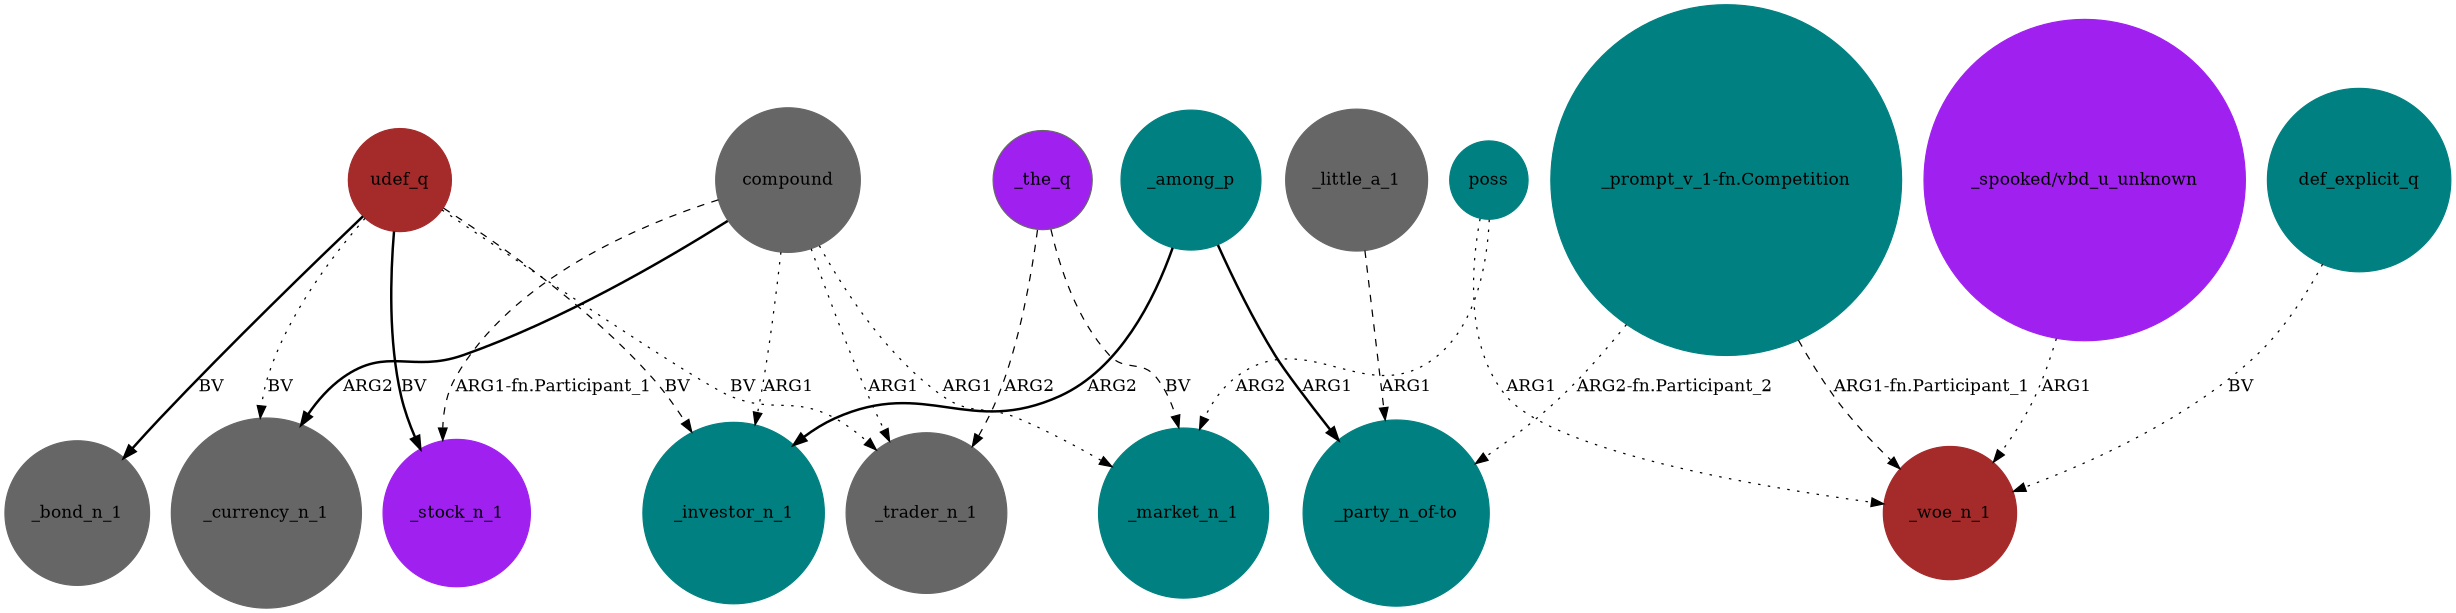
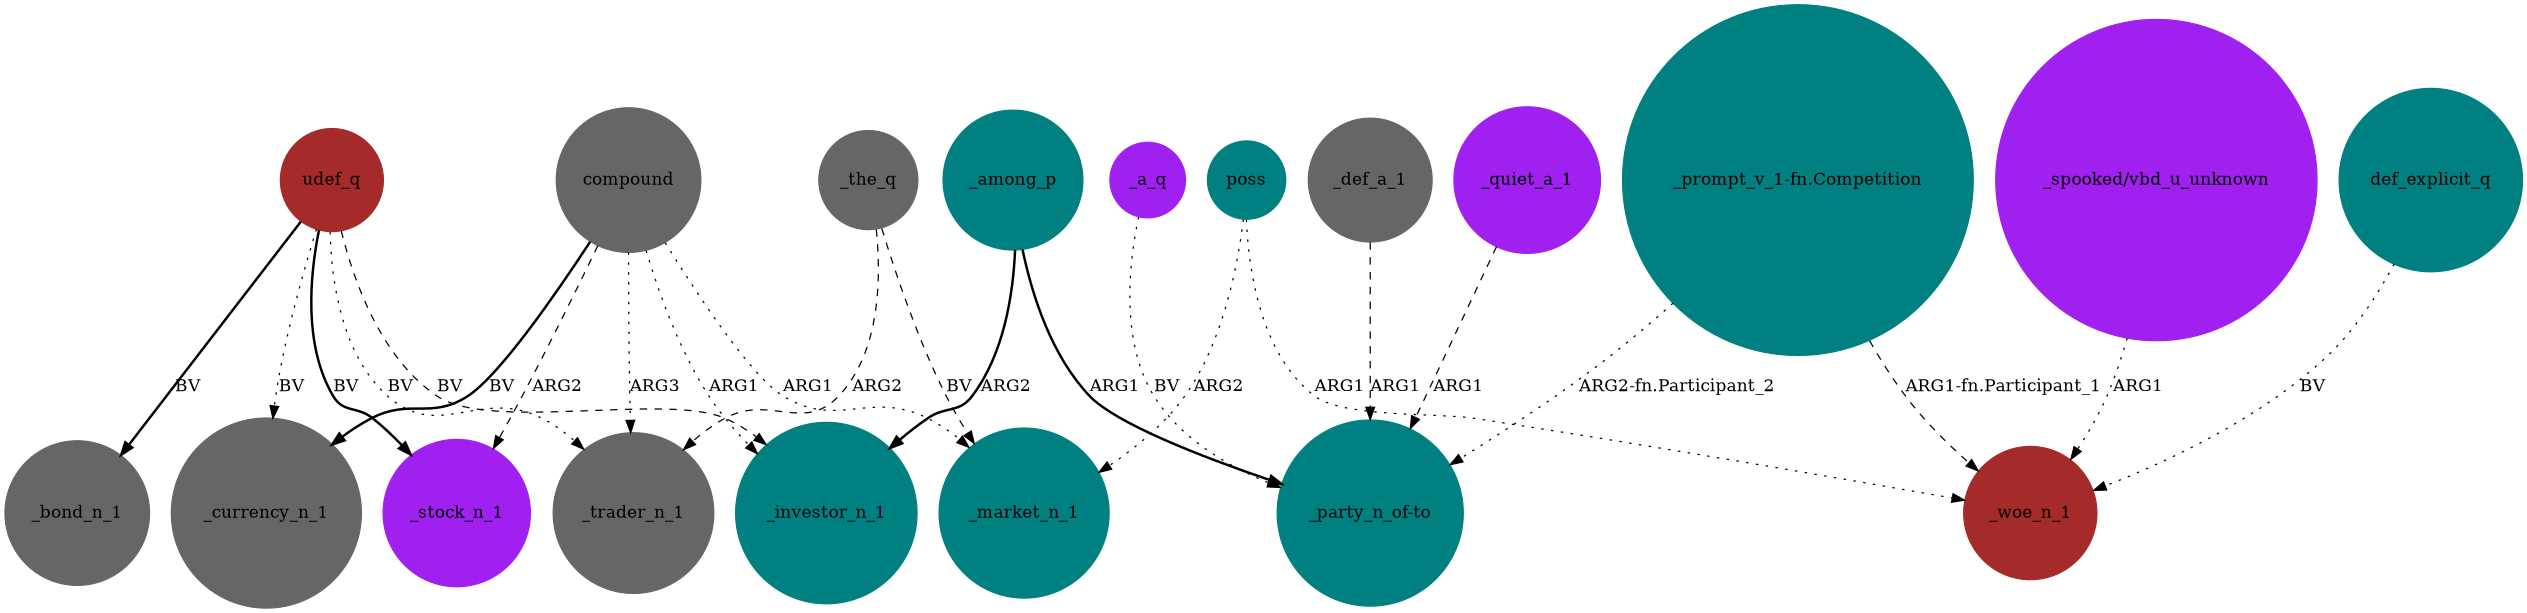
(1043, 180) -> (868, 180)
none -> (1148, 180)
(1357, 180) -> (1370, 180)
none -> (1527, 180)
(368, 387) -> (502, 387)
(554, 387) -> (557, 387)
(894, 387) -> (655, 387)
